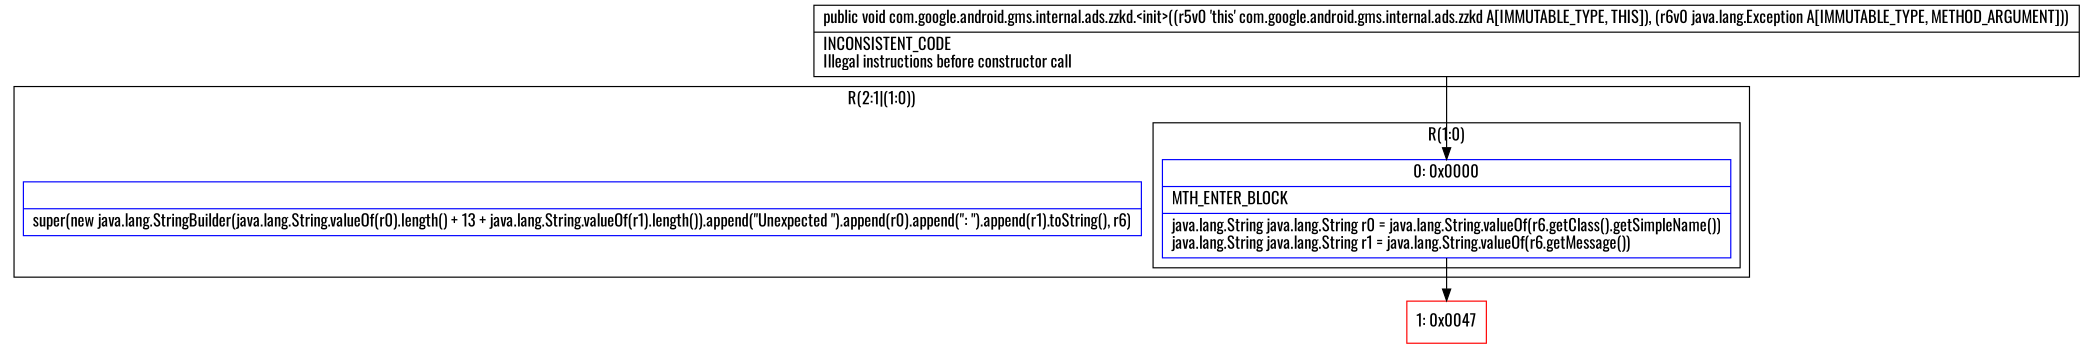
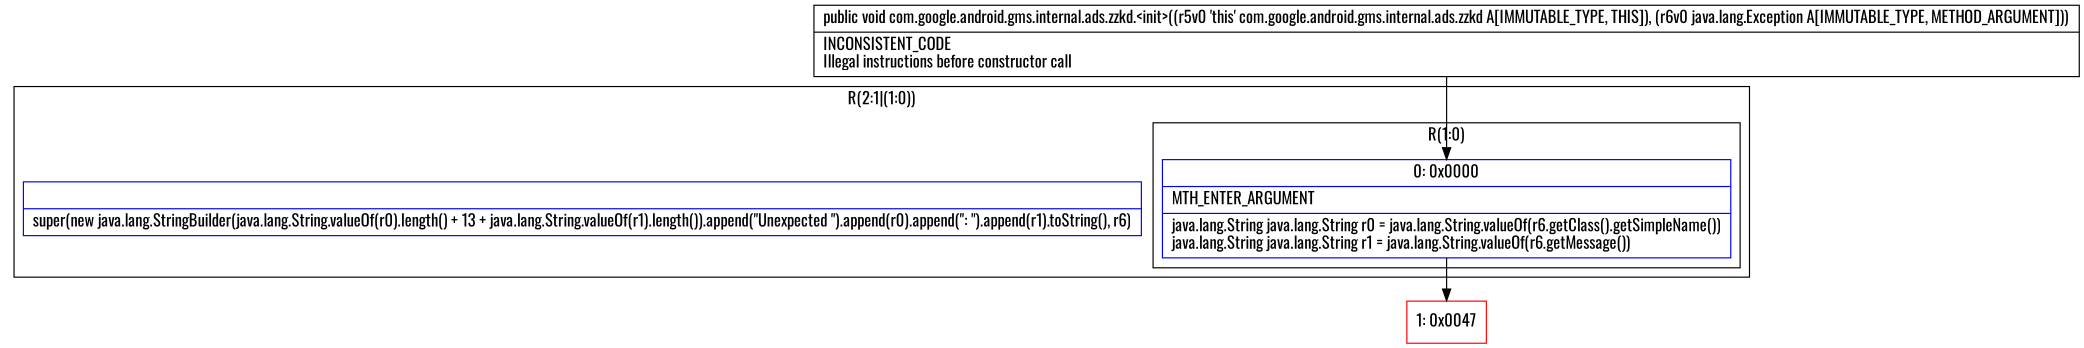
(1230, 199) -> (1244, 199)
